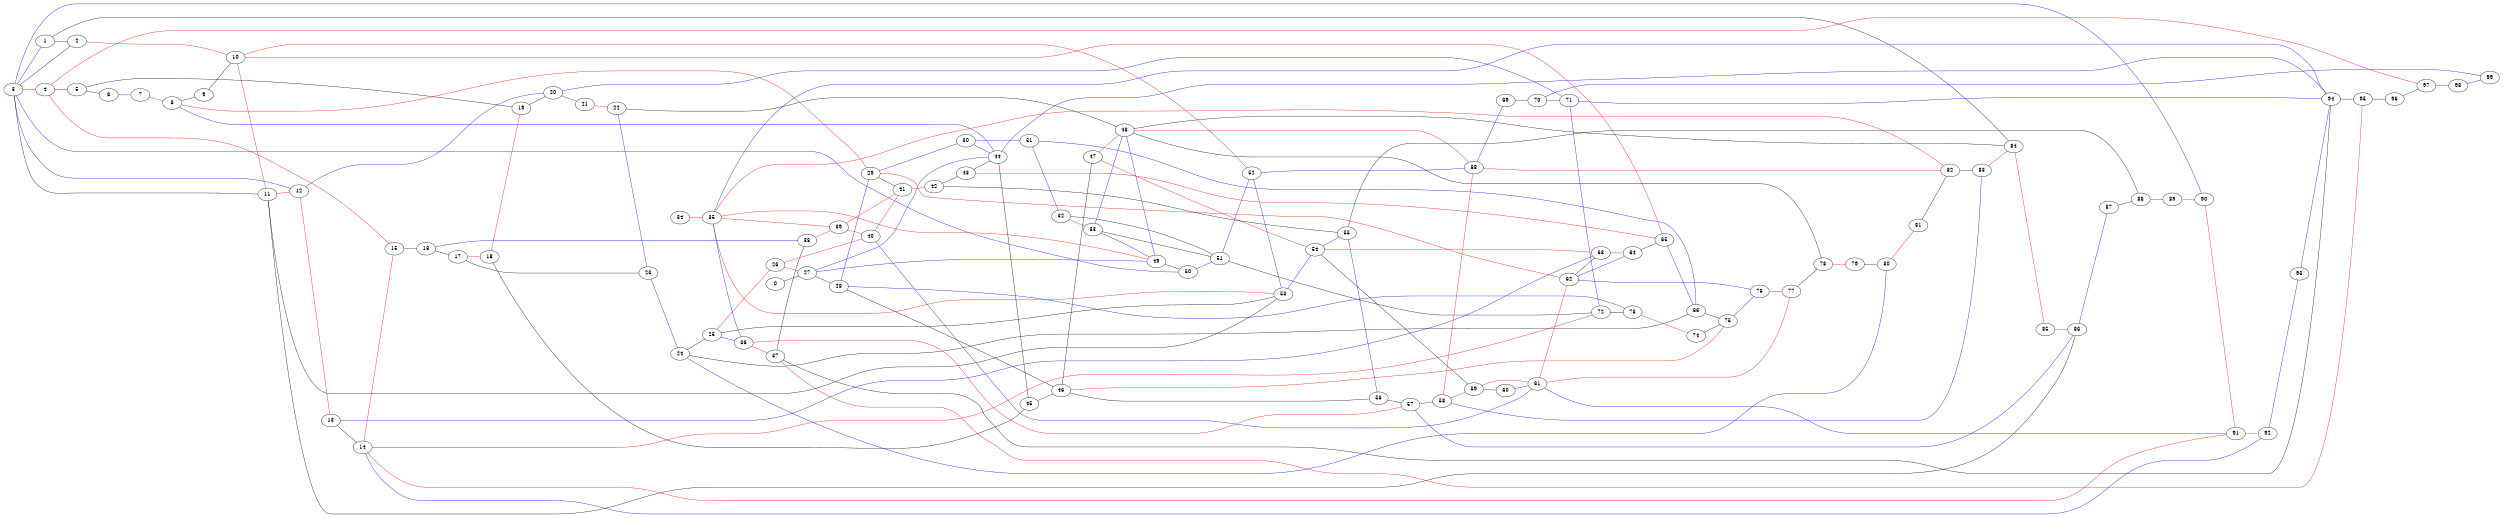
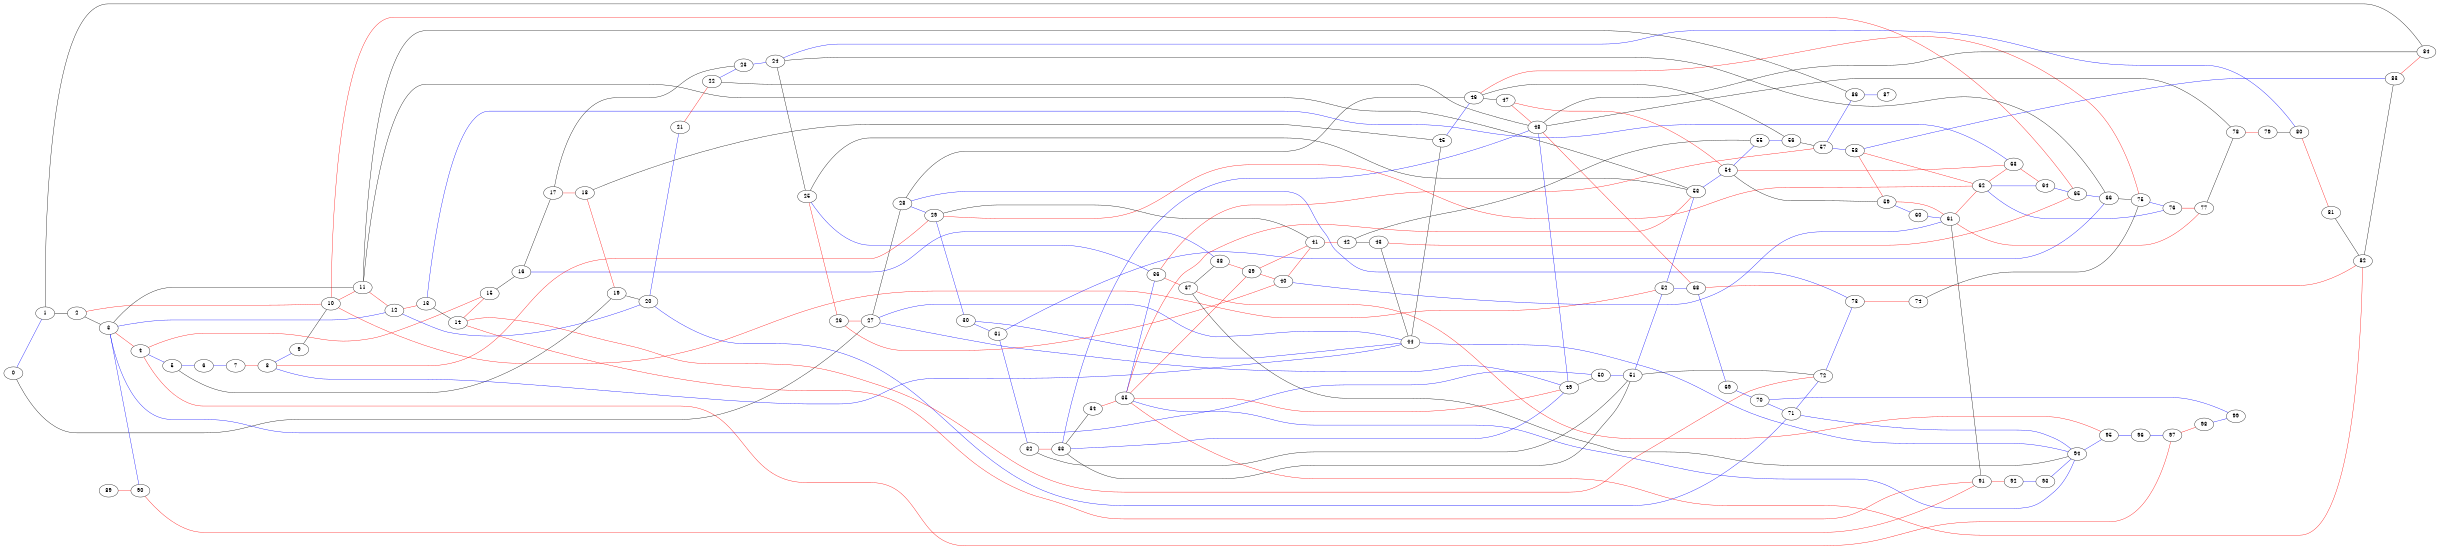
(29, 65) -> (29, 343)
(2141, 199) -> none
(1585, 266) -> (1998, 175)
(1458, 284) -> (1916, 168)
(1617, 312) -> (1839, 339)
(2045, 329) -> none
none -> (1077, 429)
(1881, 434) -> (1966, 350)
(1312, 514) -> none
